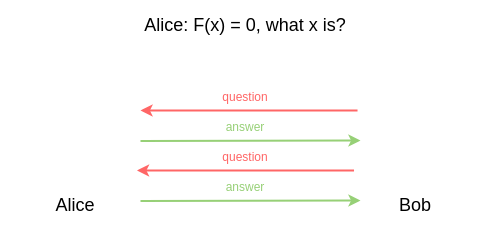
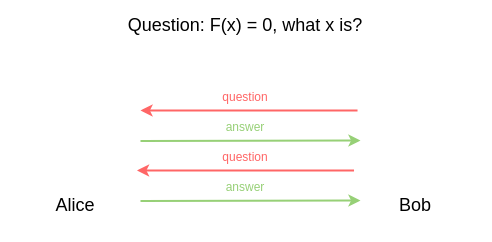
(246, 26) -> (246, 26)
